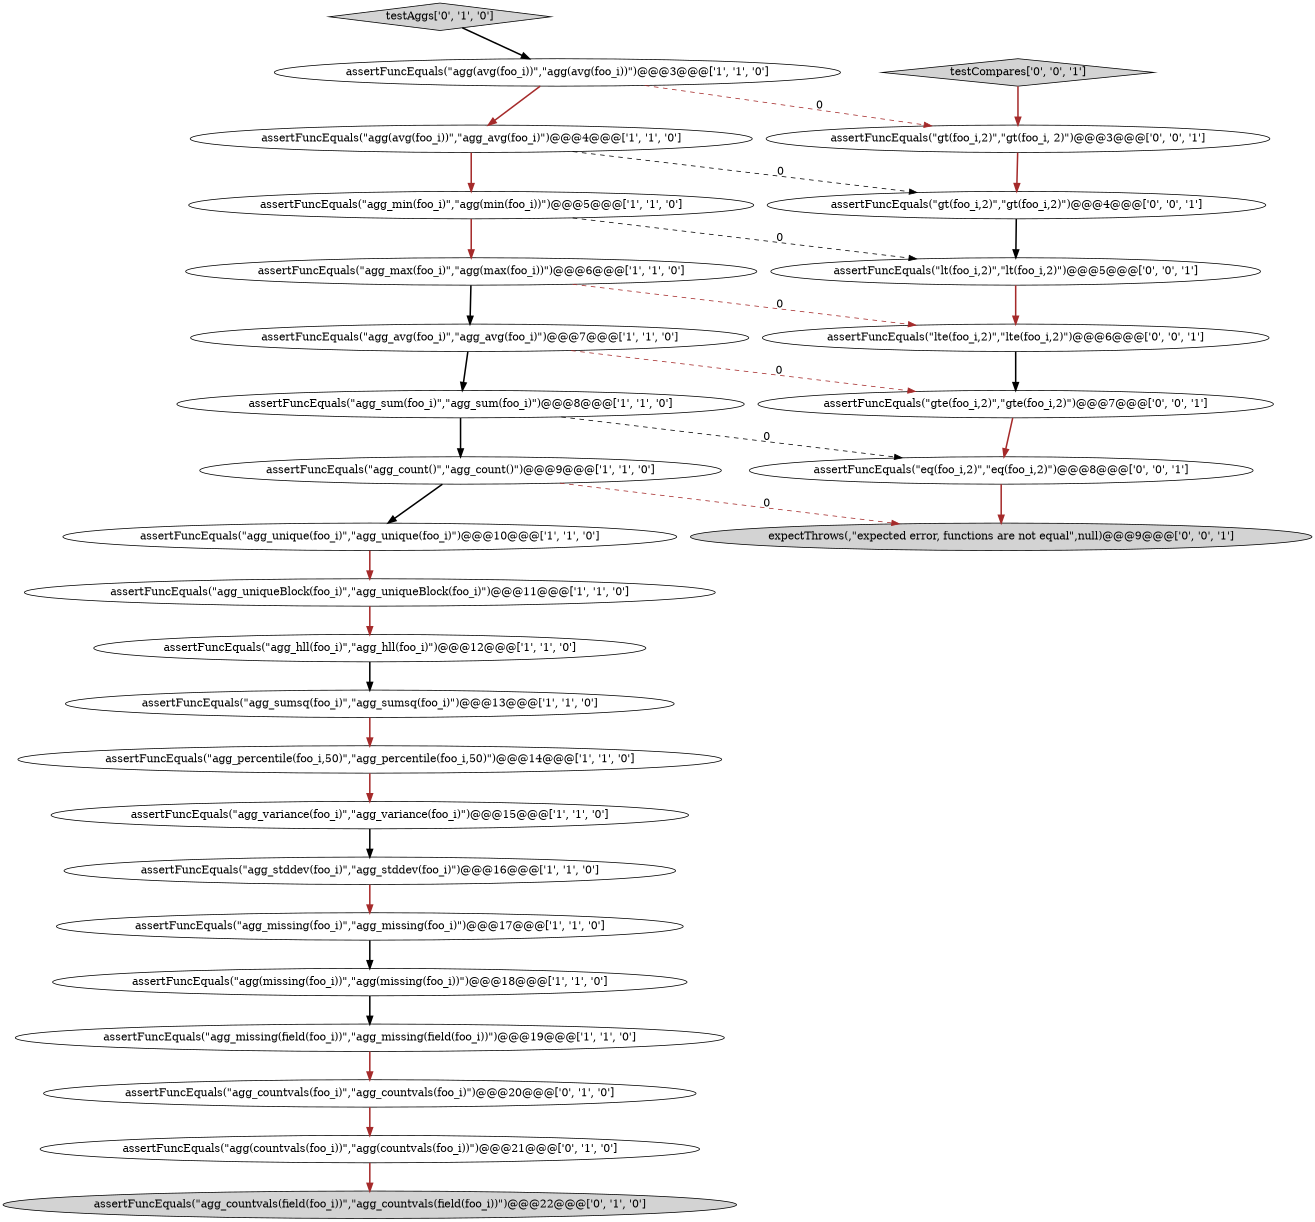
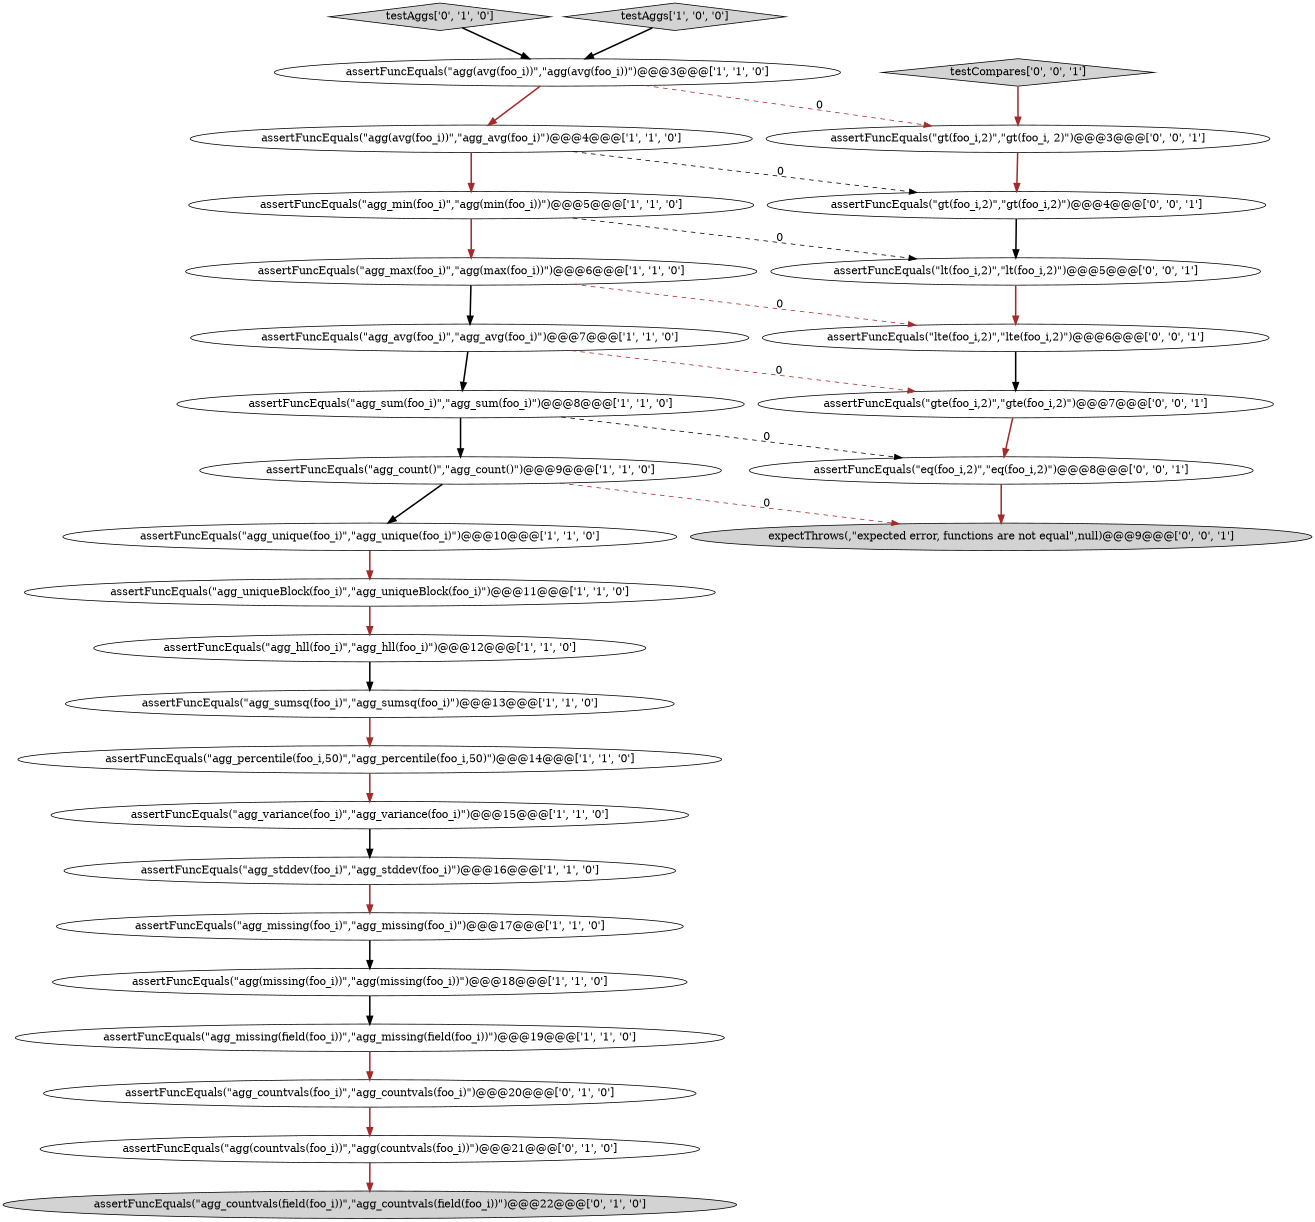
none -> (675, 17)
